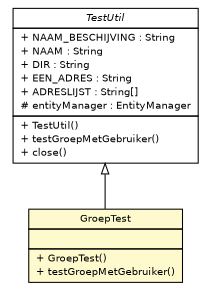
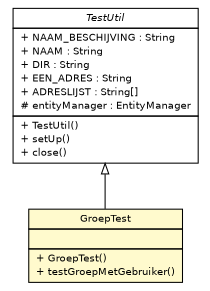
(90, 139) -> (45, 139)
